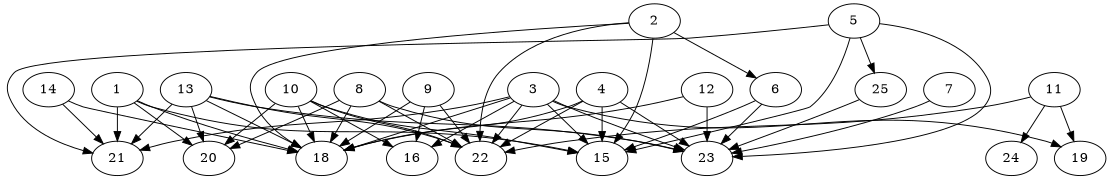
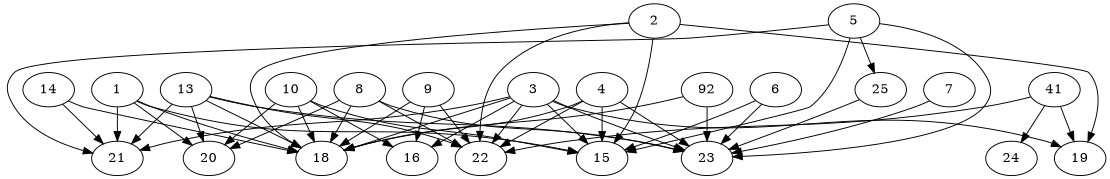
(711, 53) -> (916, 49)
(707, 90) -> (707, 90)
(1054, 90) -> (1054, 90)
(381, 123) -> none
